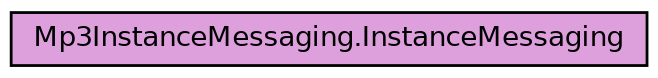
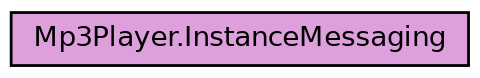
(329, 39) -> (240, 39)
